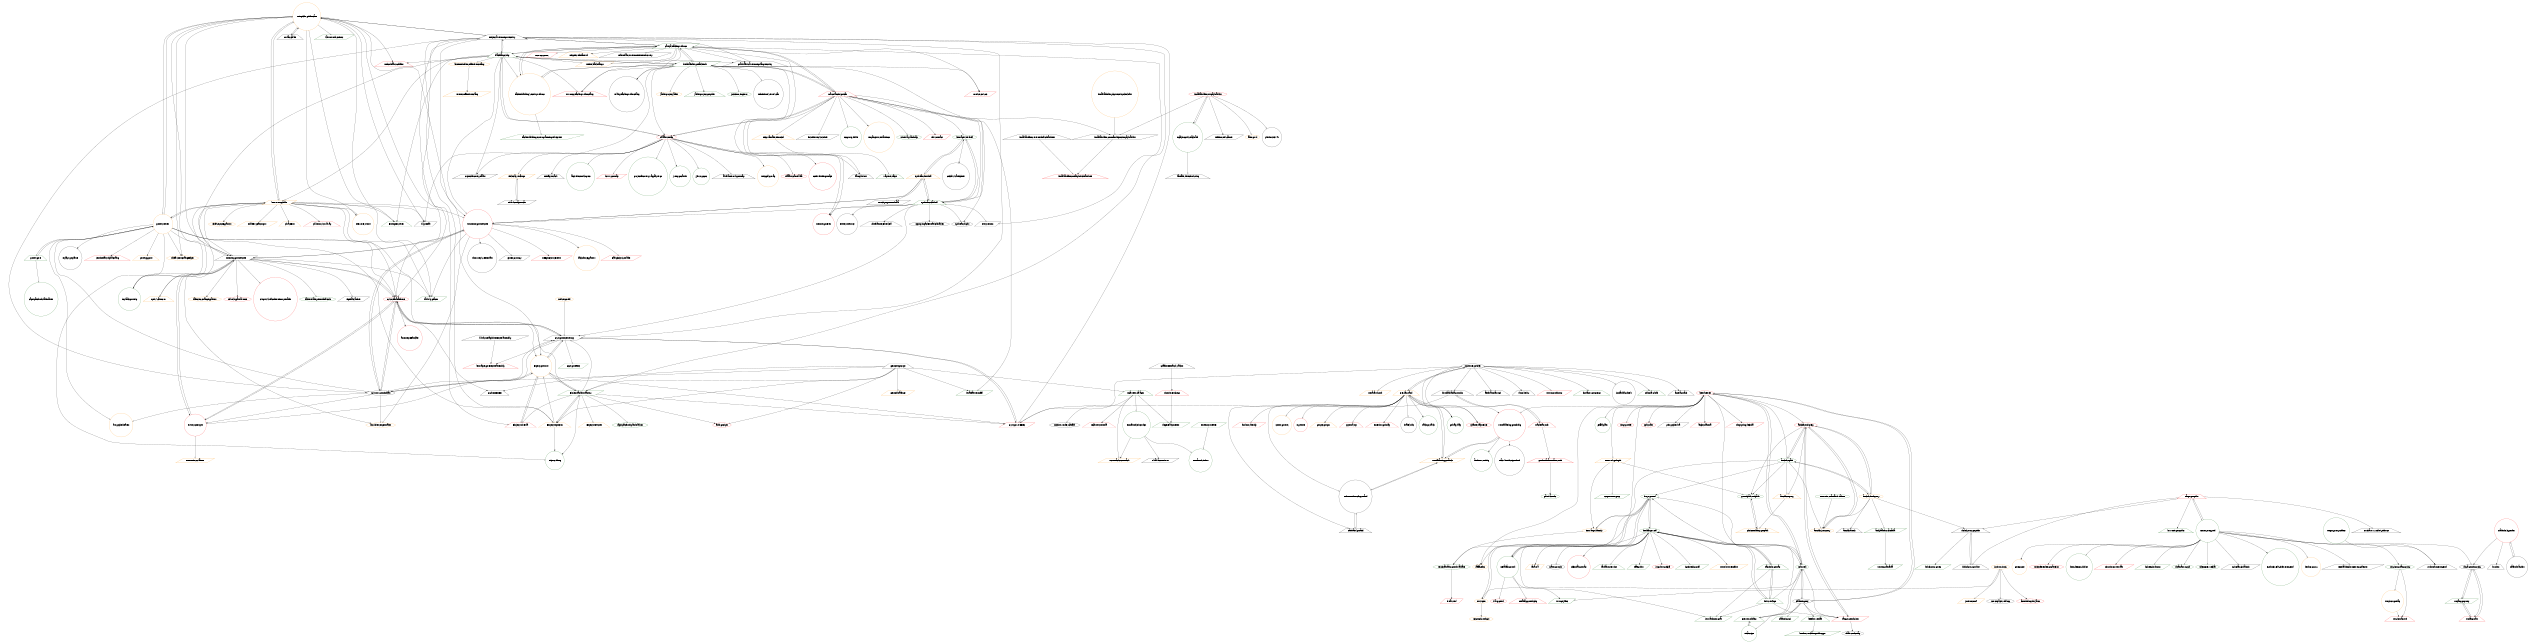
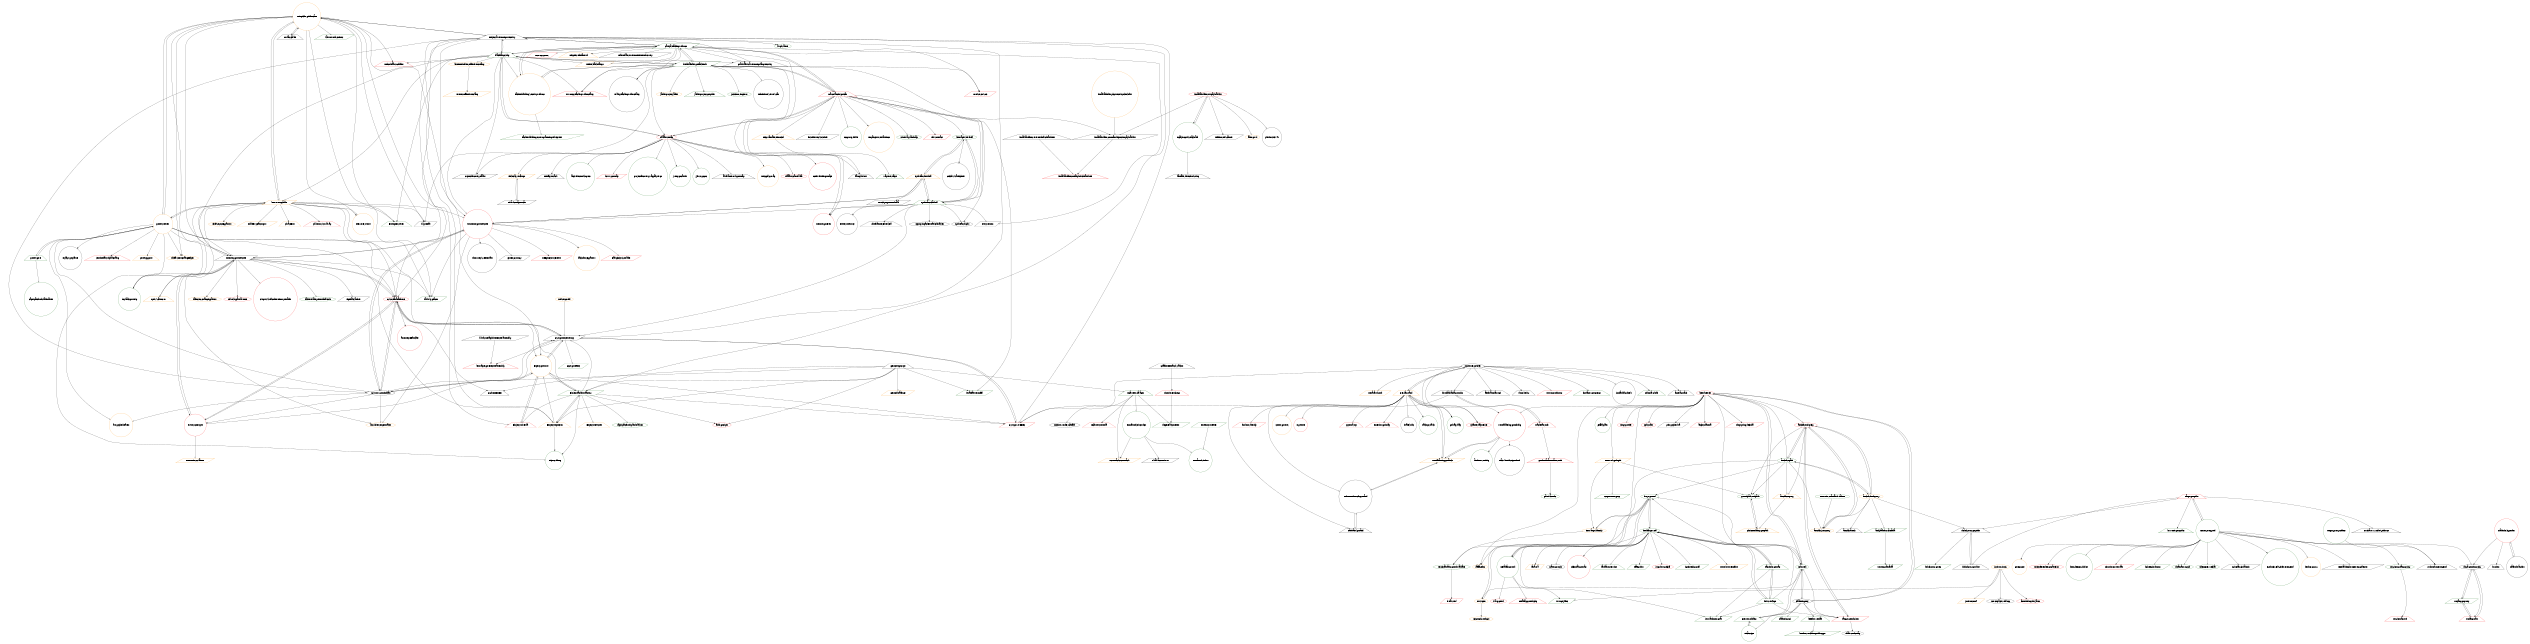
none -> (783, 46)
(1323, 425) -> none
(2392, 601) -> none
